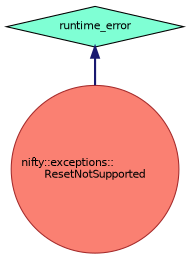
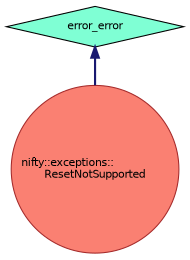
(95, 27) -> (95, 27)
